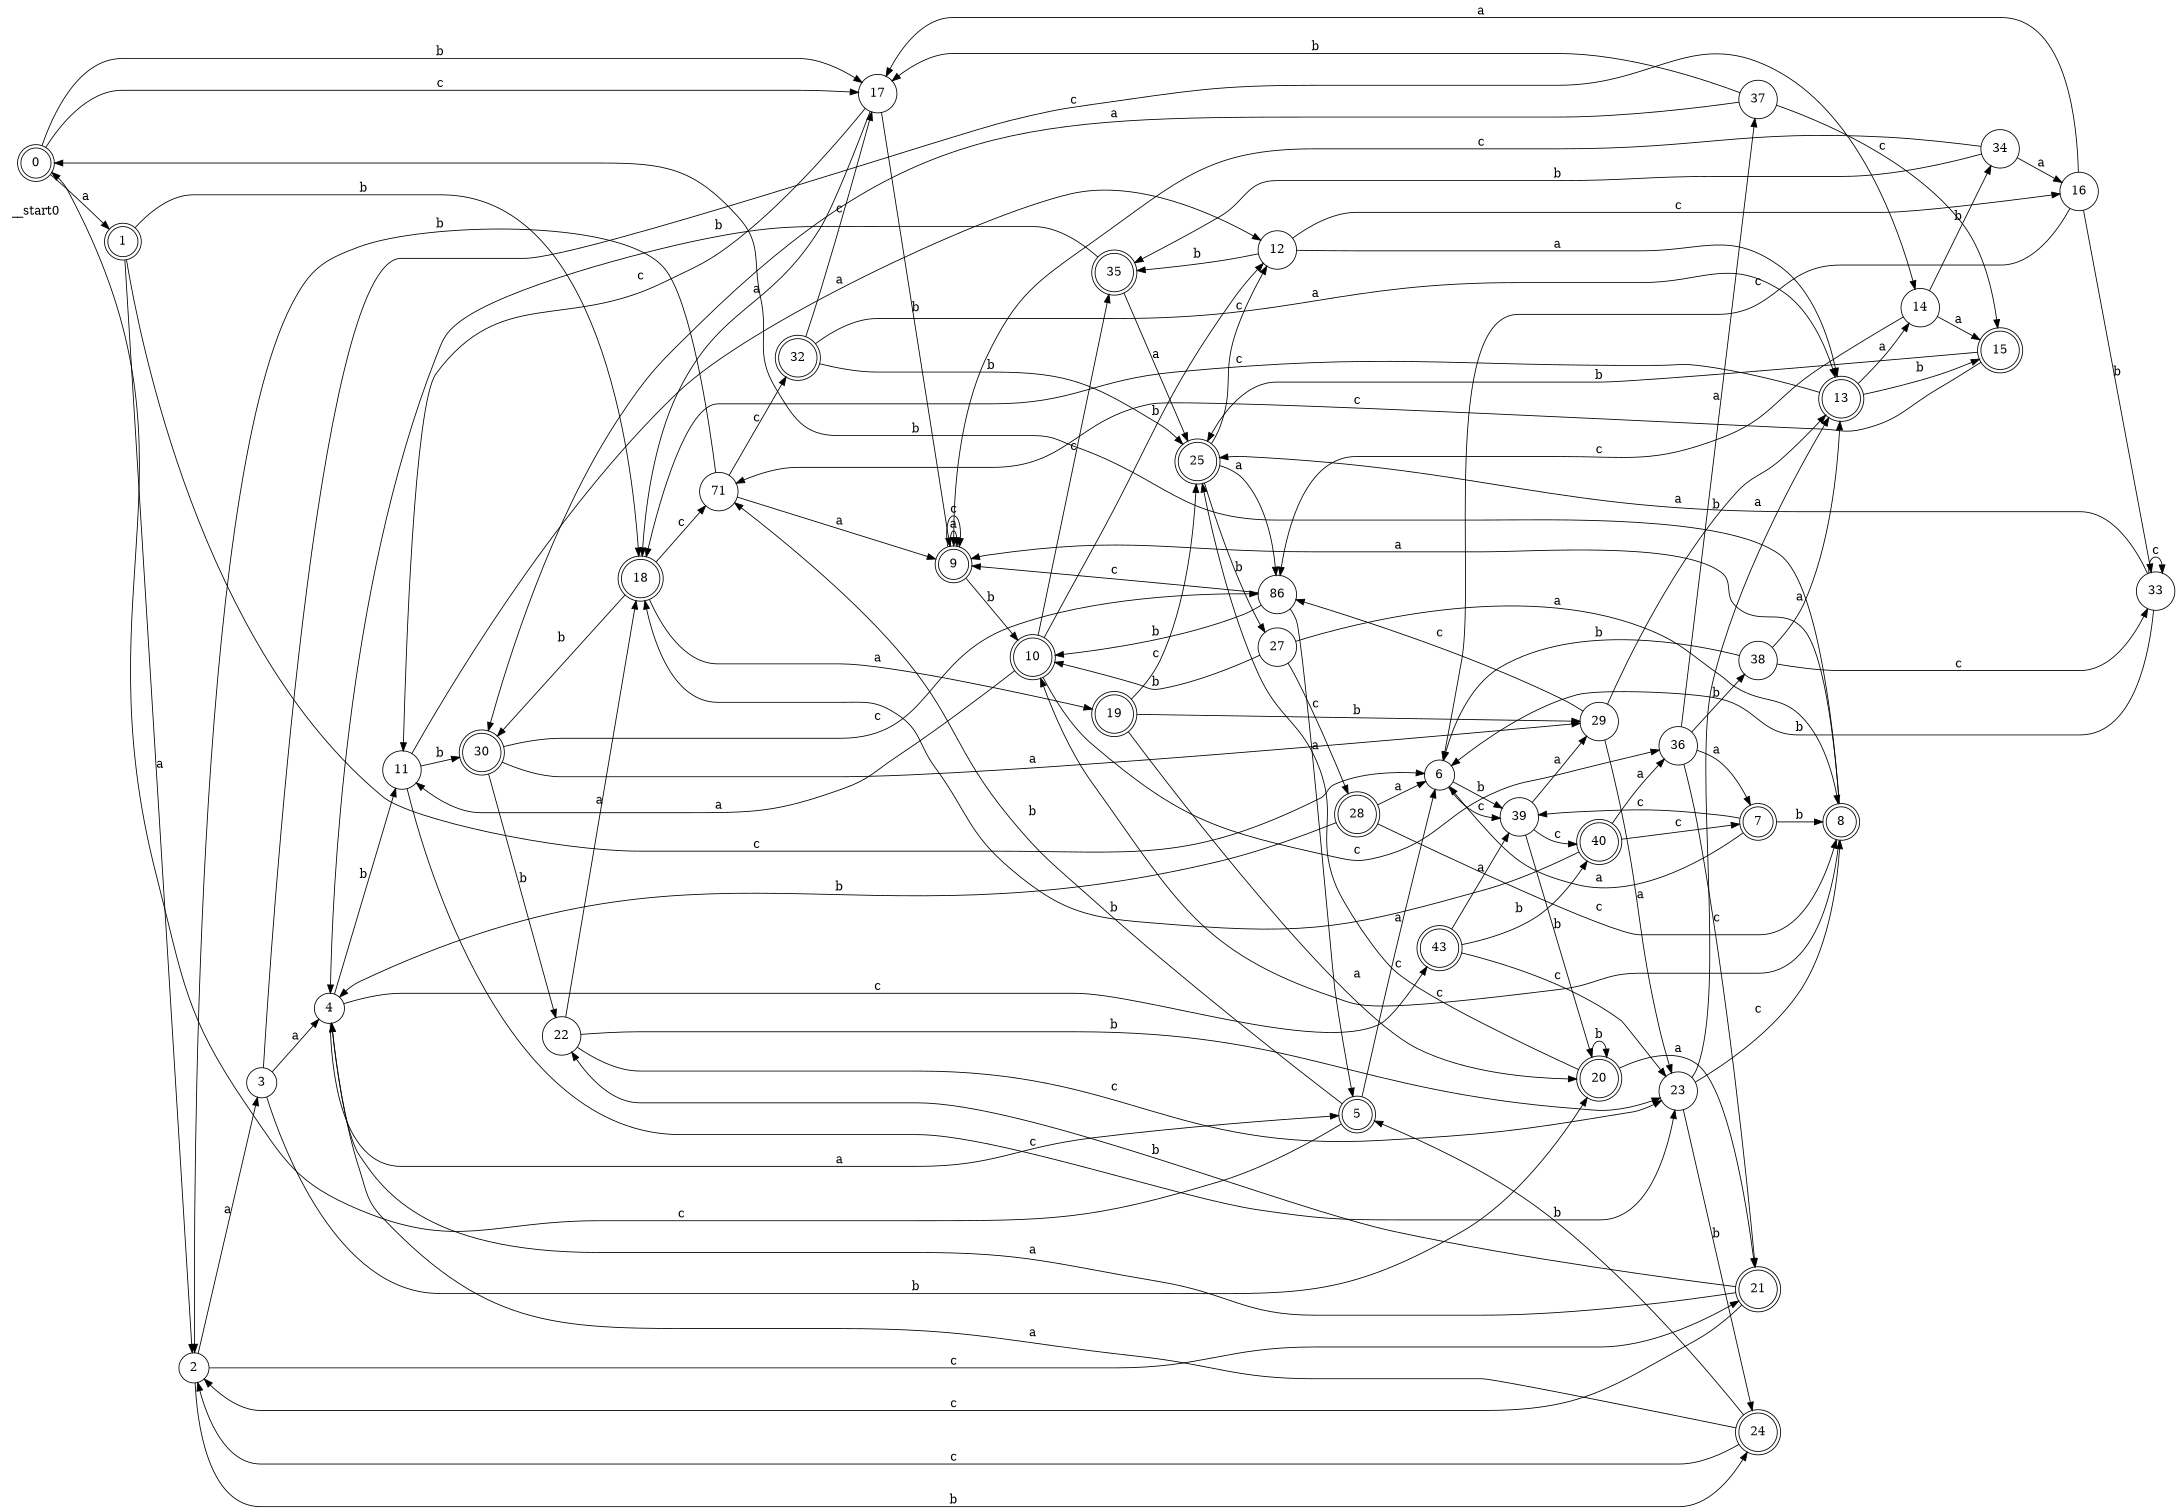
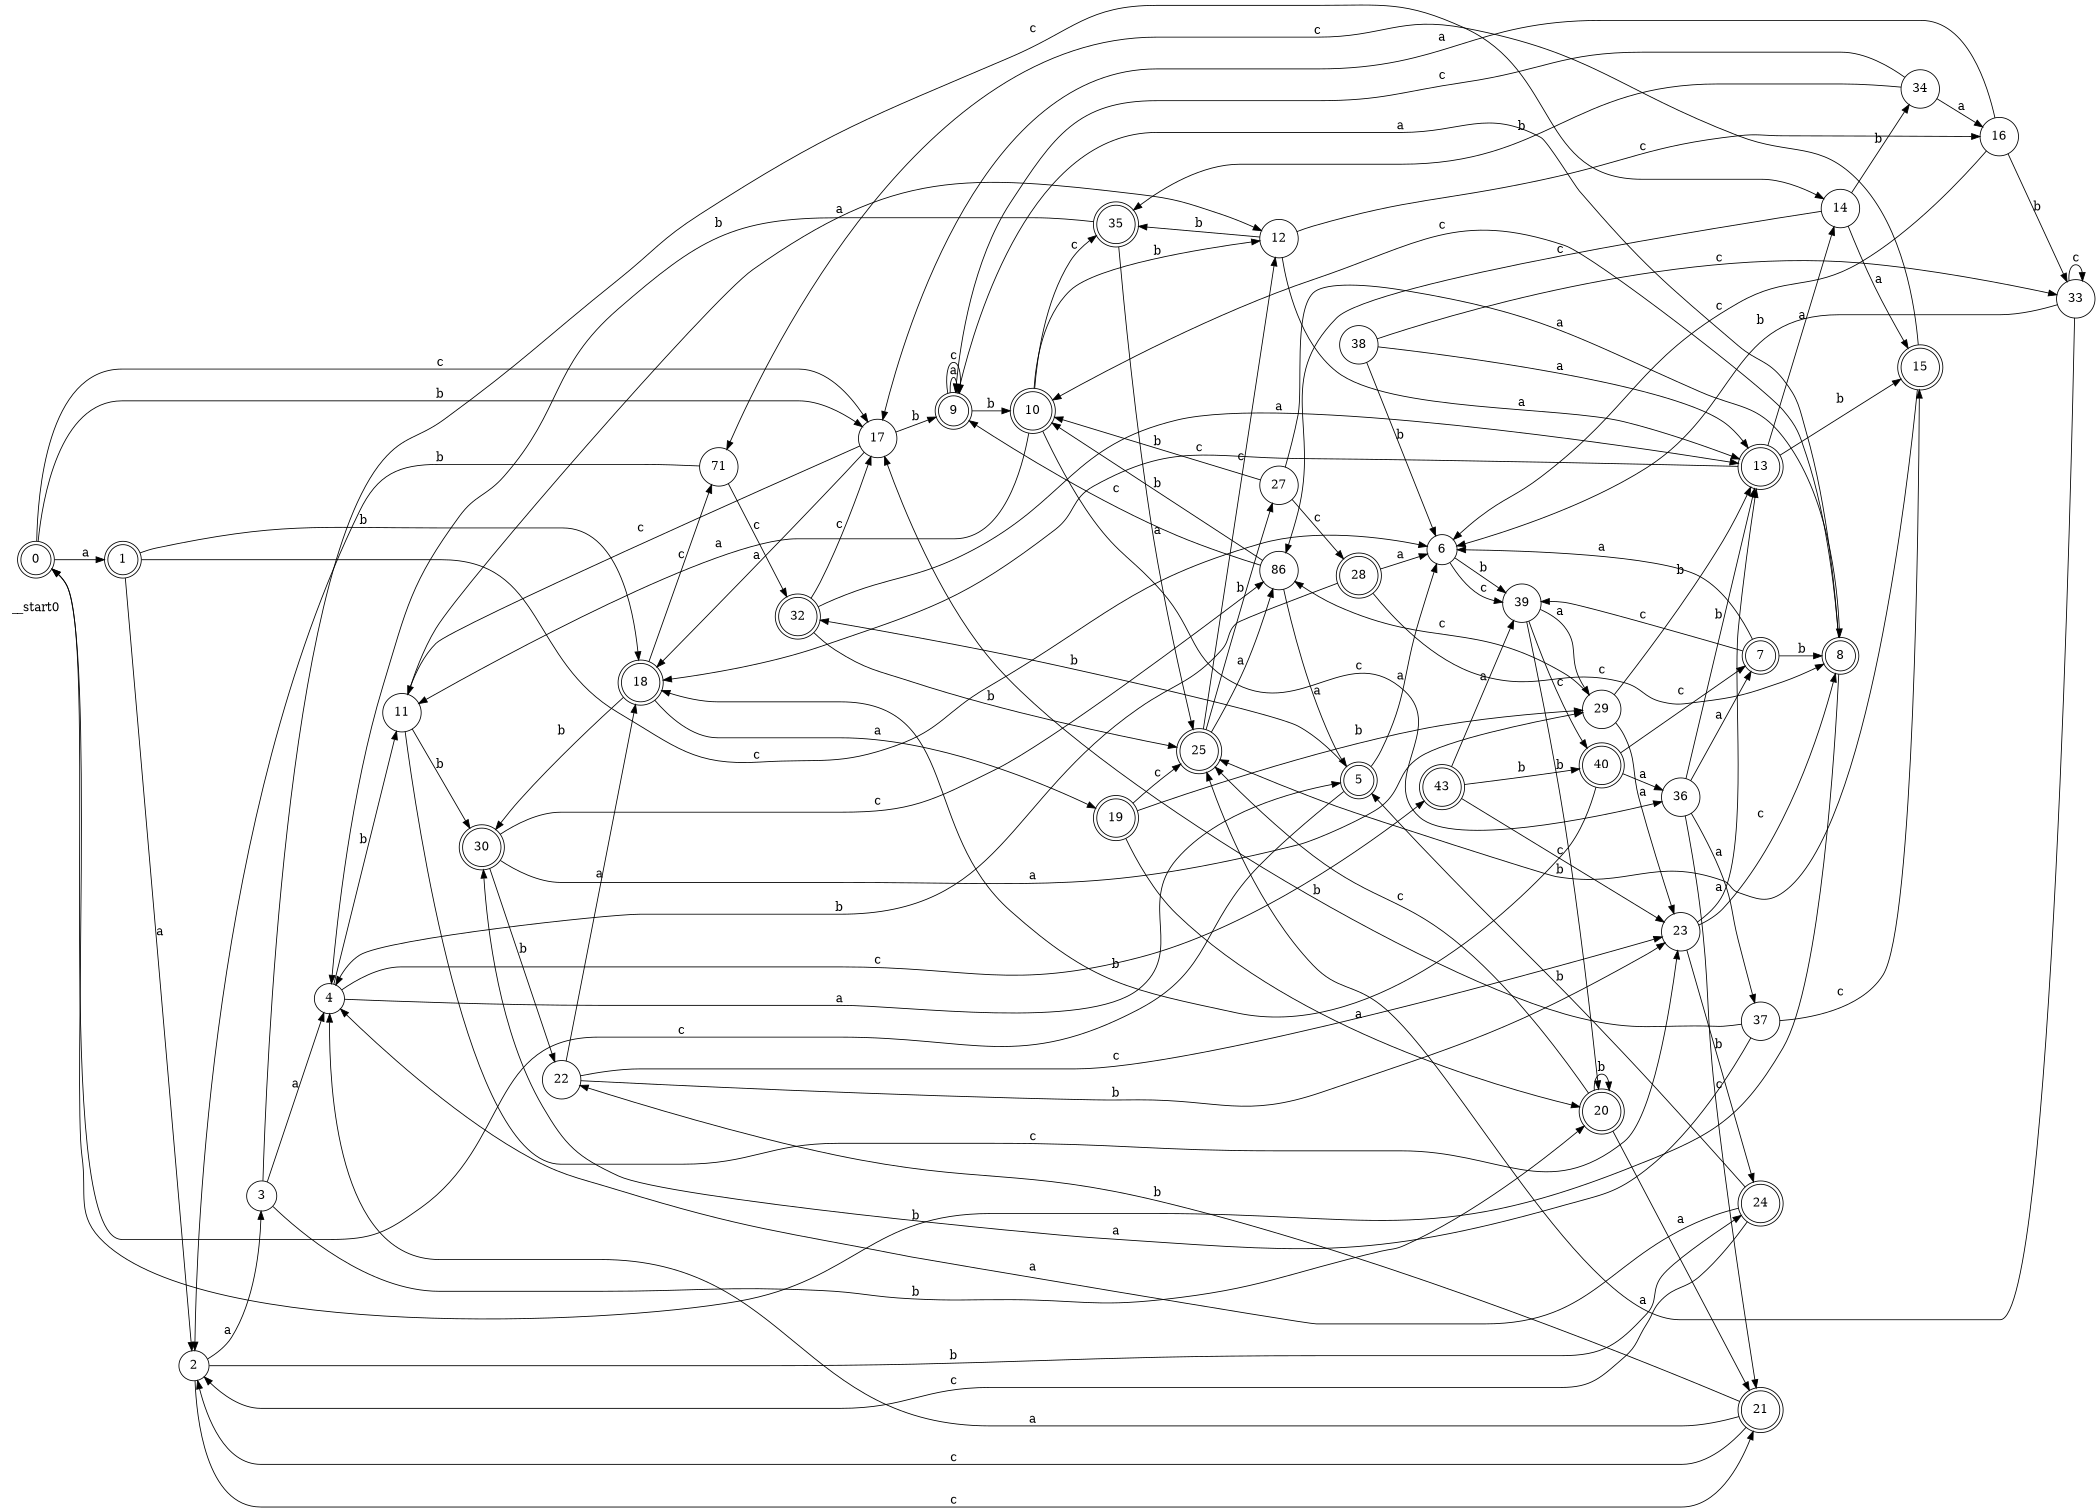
(832, 527) -> none
(1715, 706) -> (1719, 638)
(1018, 827) -> (1096, 674)
